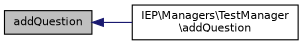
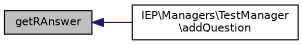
(48, 22) -> (48, 22)
